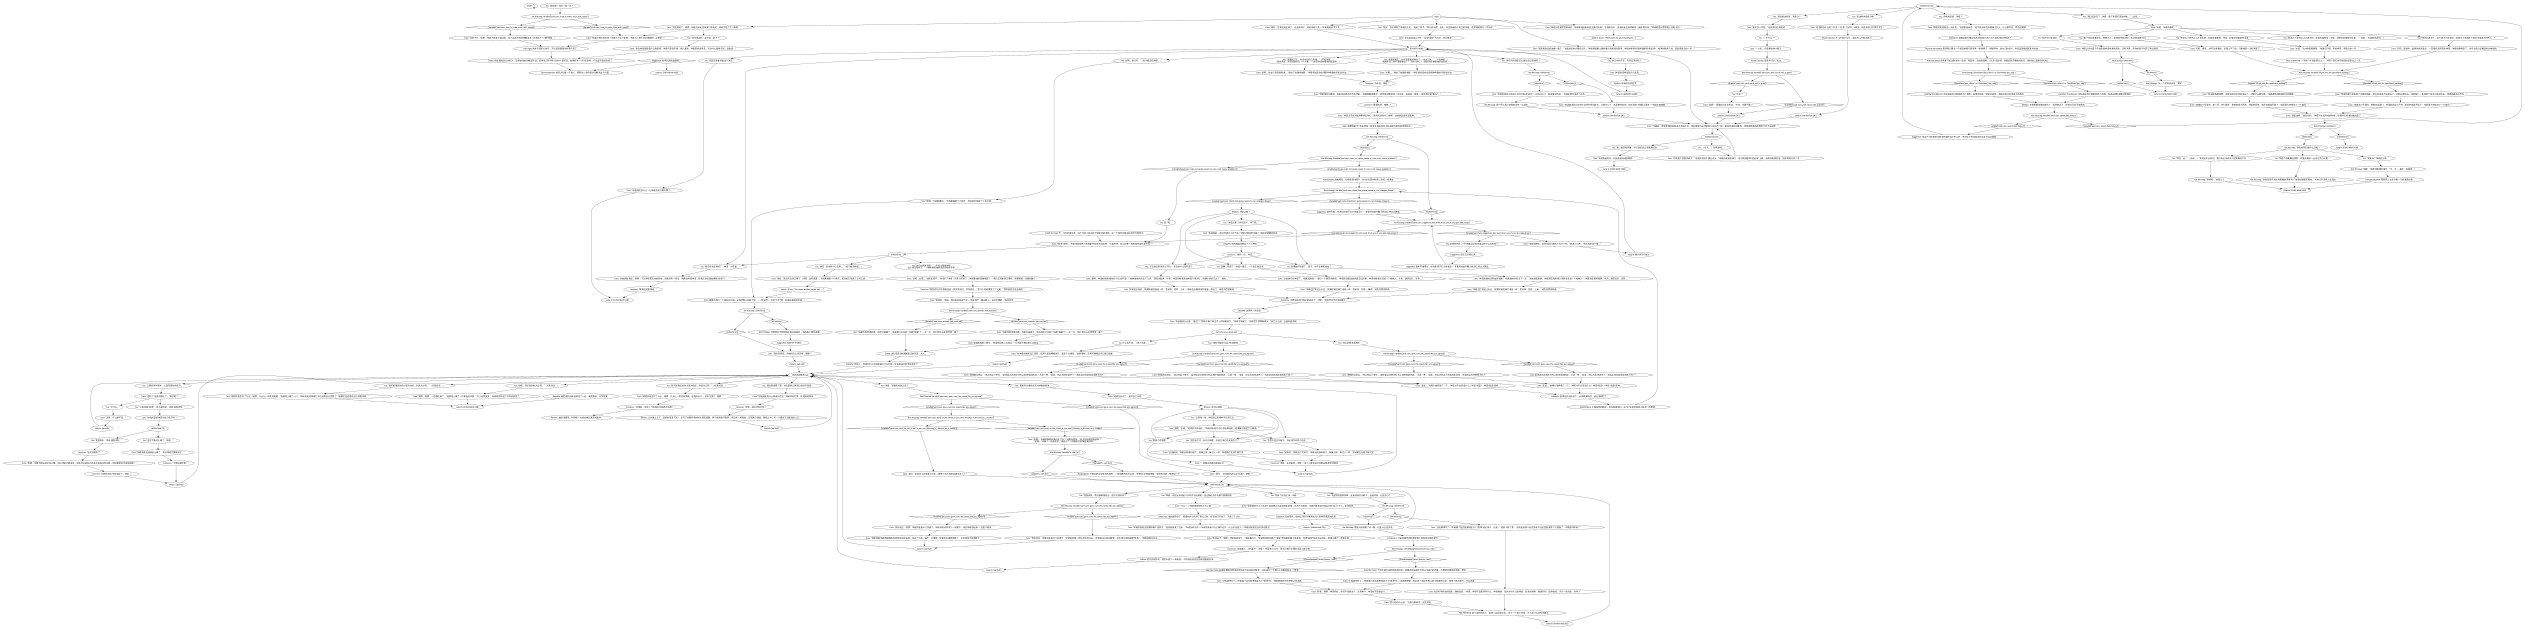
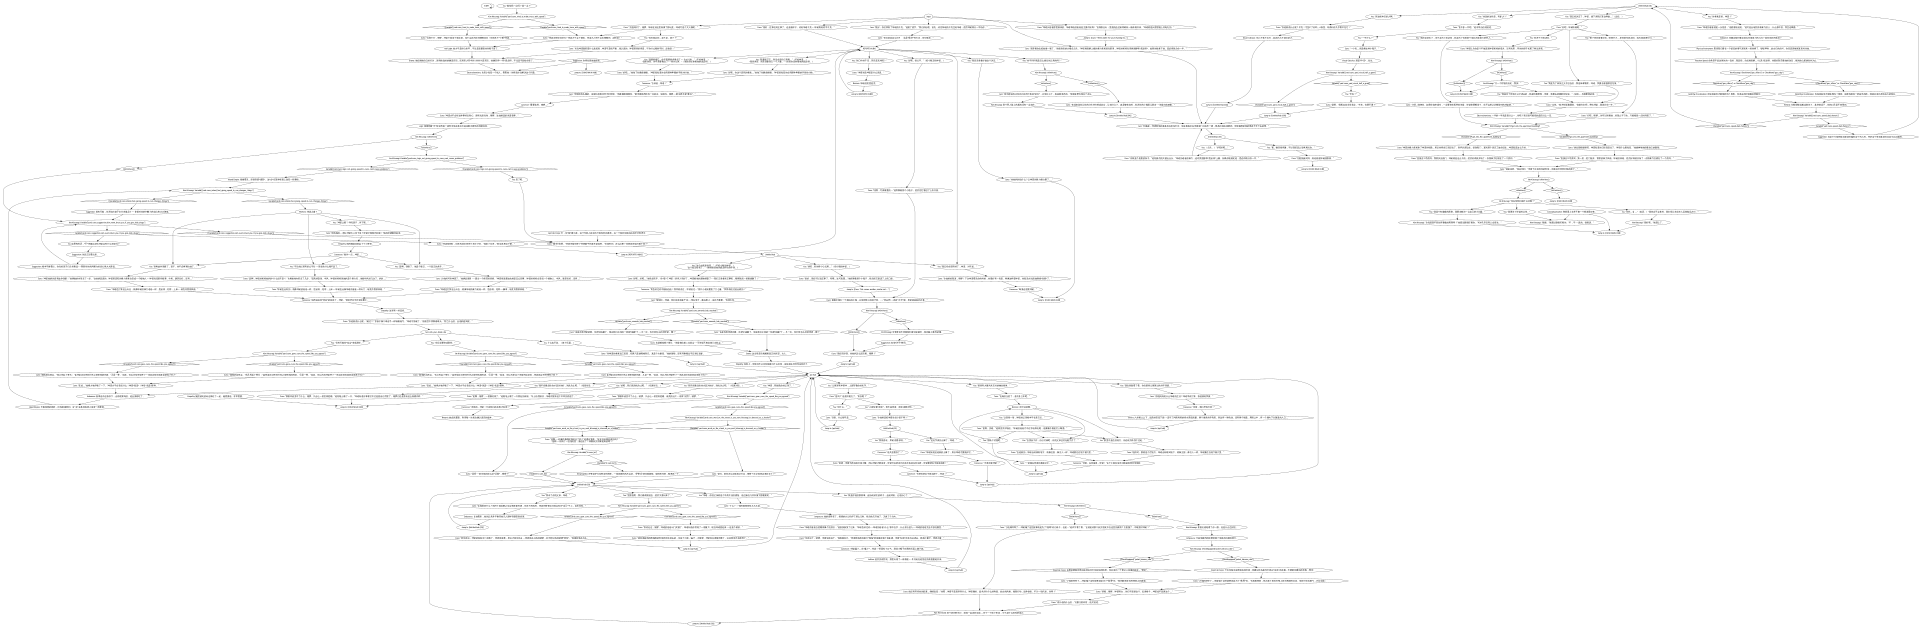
(2239, 32) -> (1524, 89)
(2386, 174) -> (1567, 217)
(800, 375) -> (813, 375)
